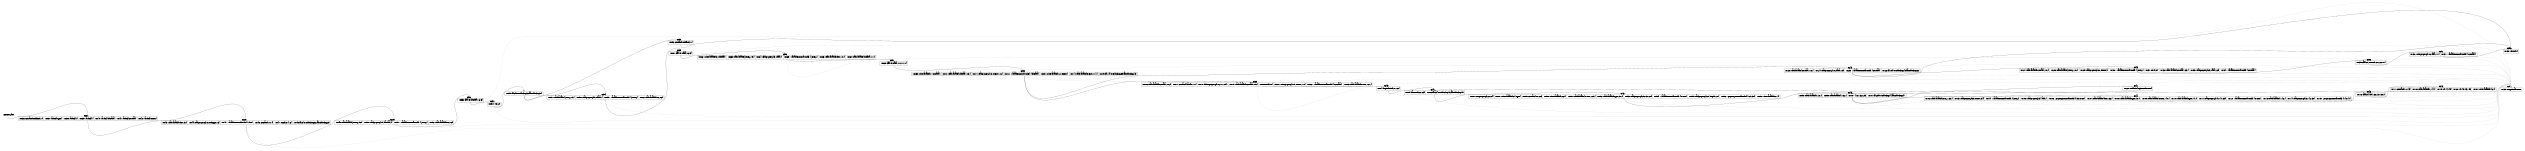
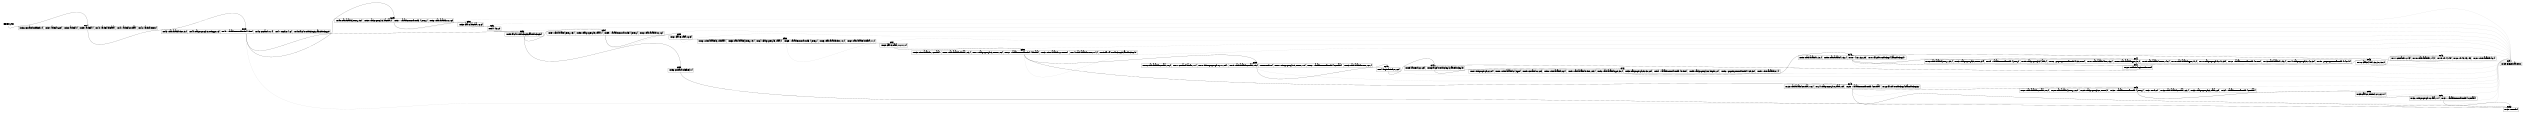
none -> (378, 33)
